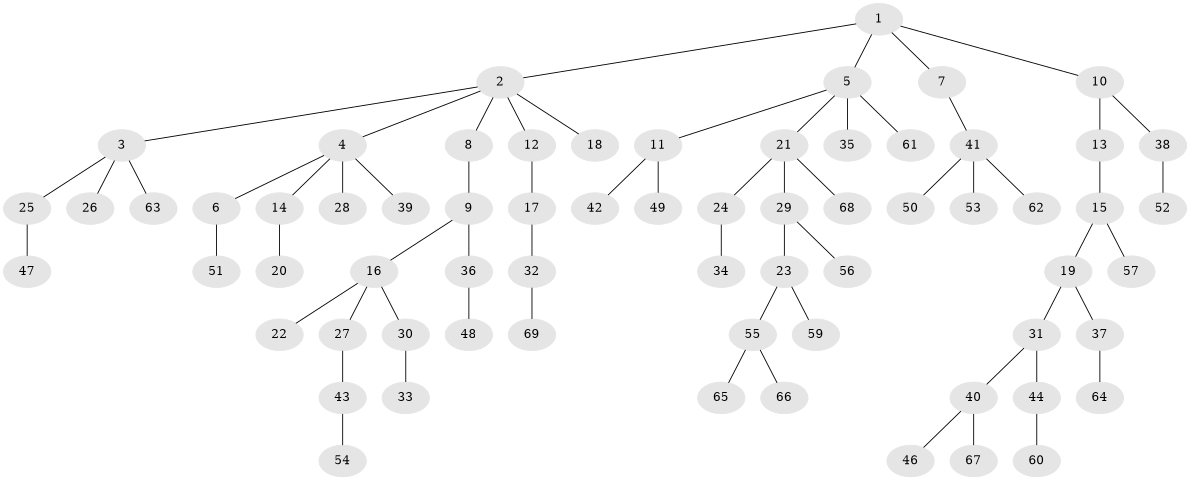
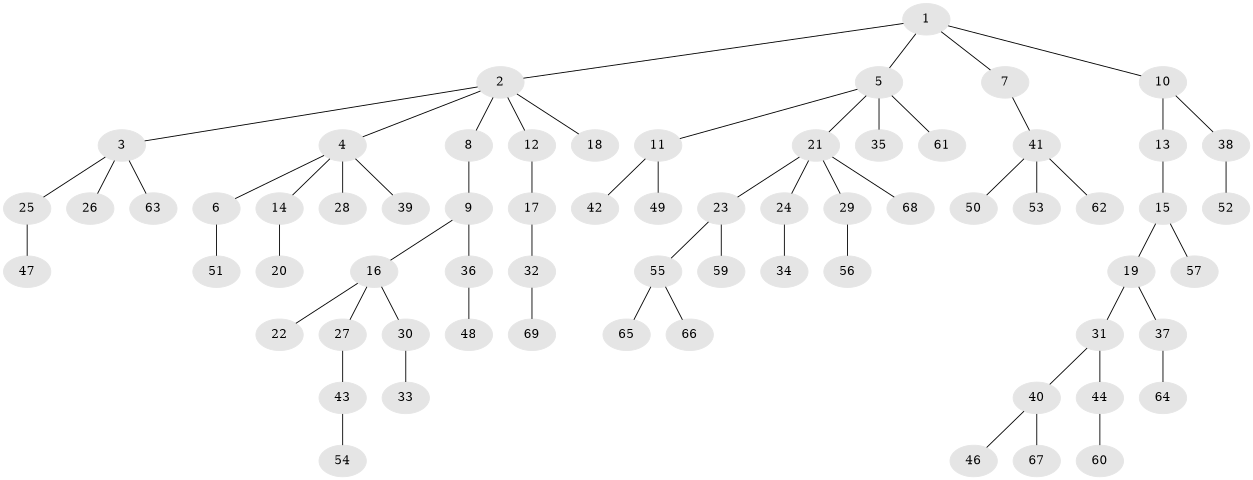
(784, 240) -> (769, 177)
